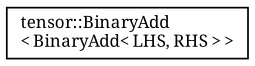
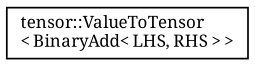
(127, 33) -> (127, 33)
